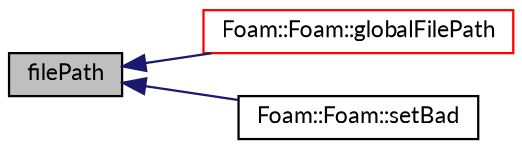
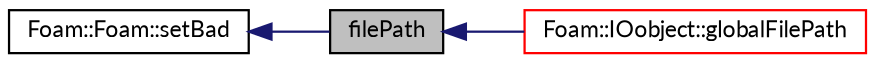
(358, 32) -> (695, 32)
(192, 93) -> (301, 32)
